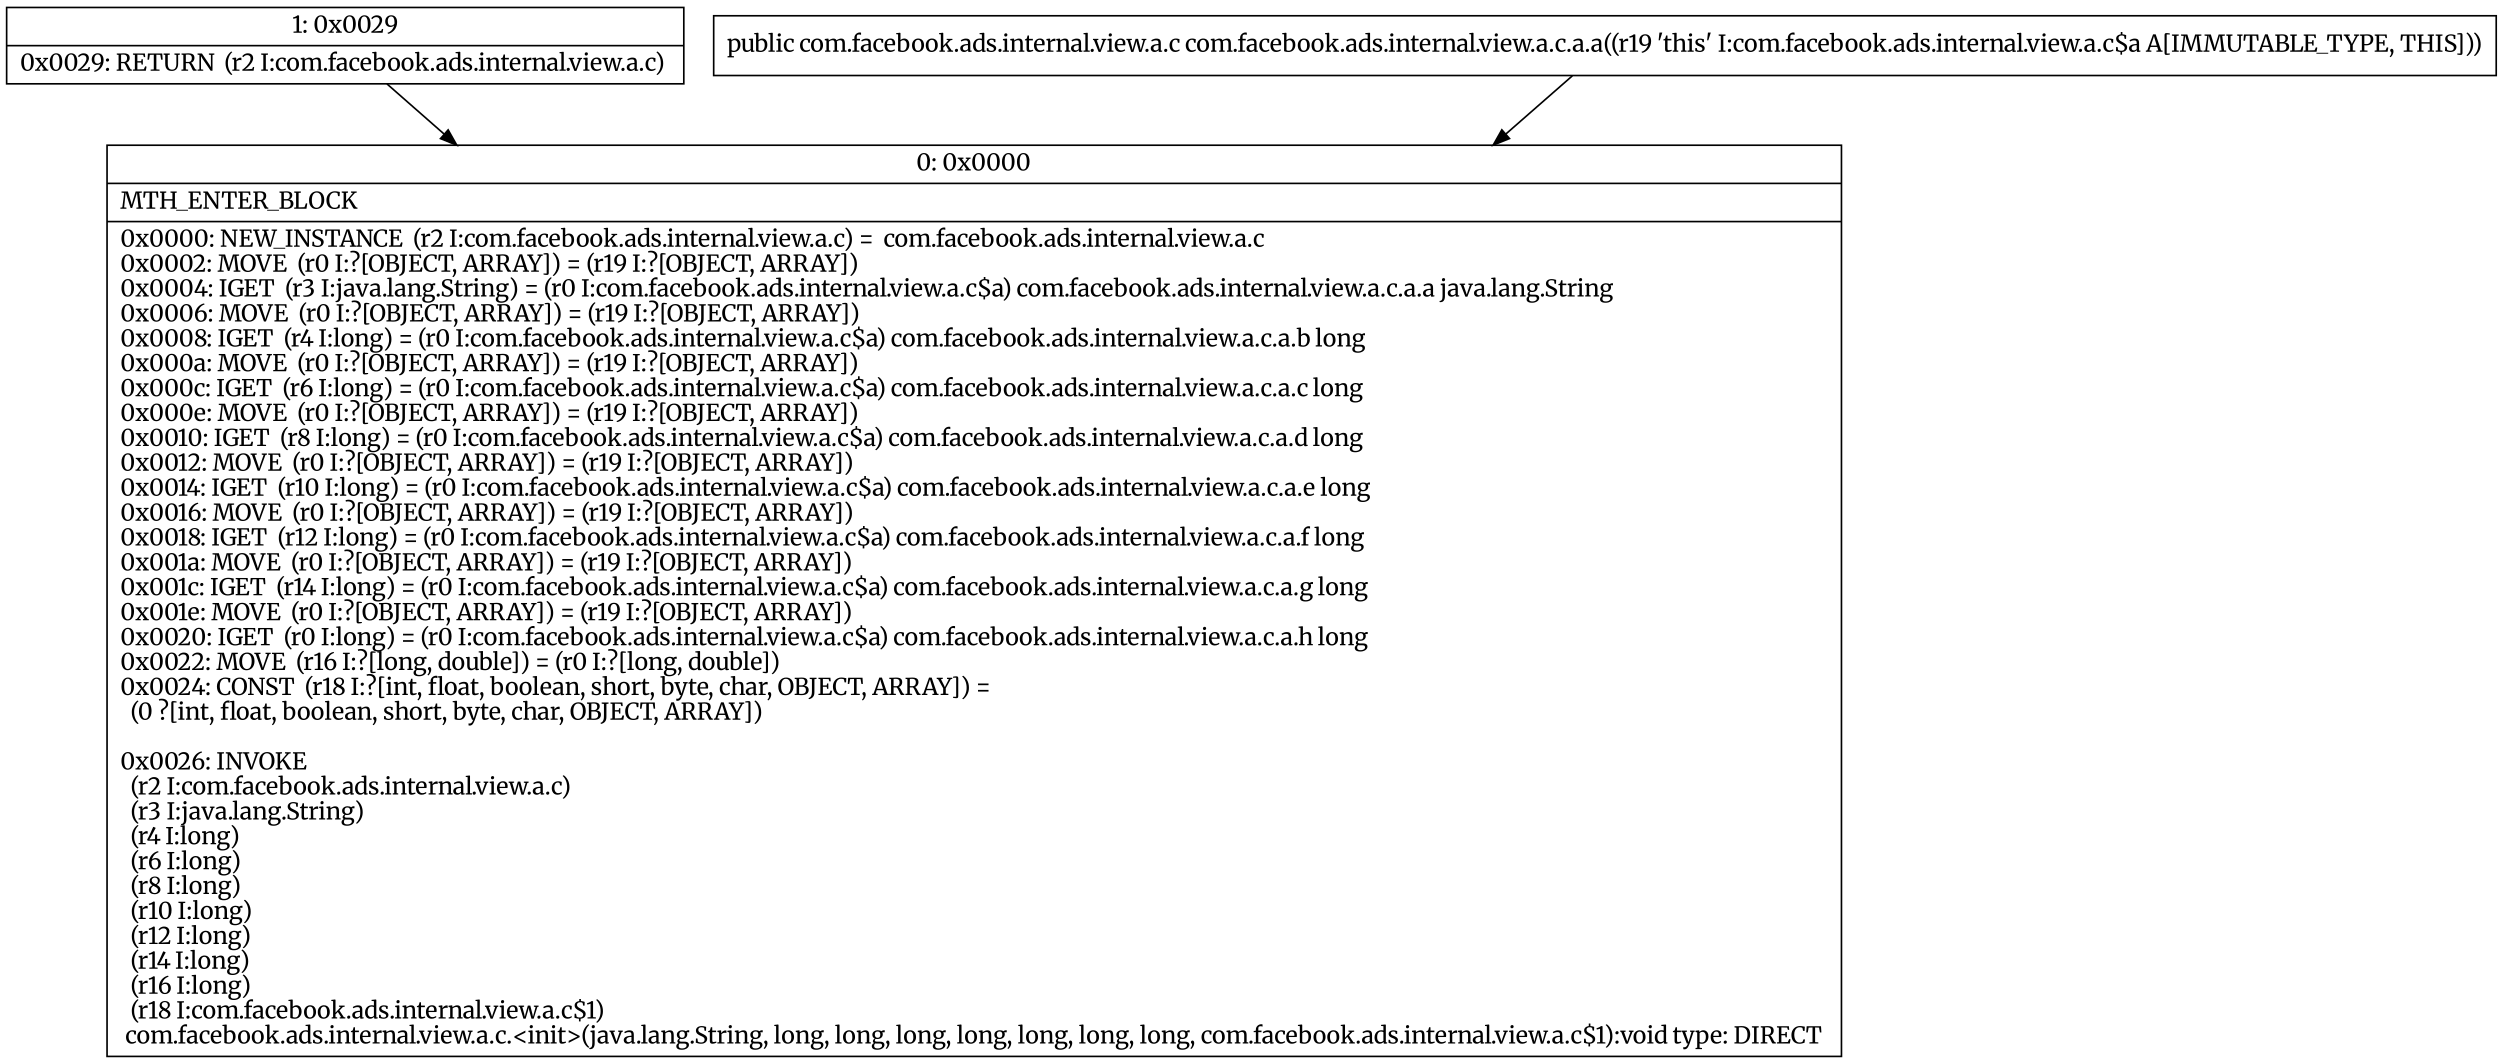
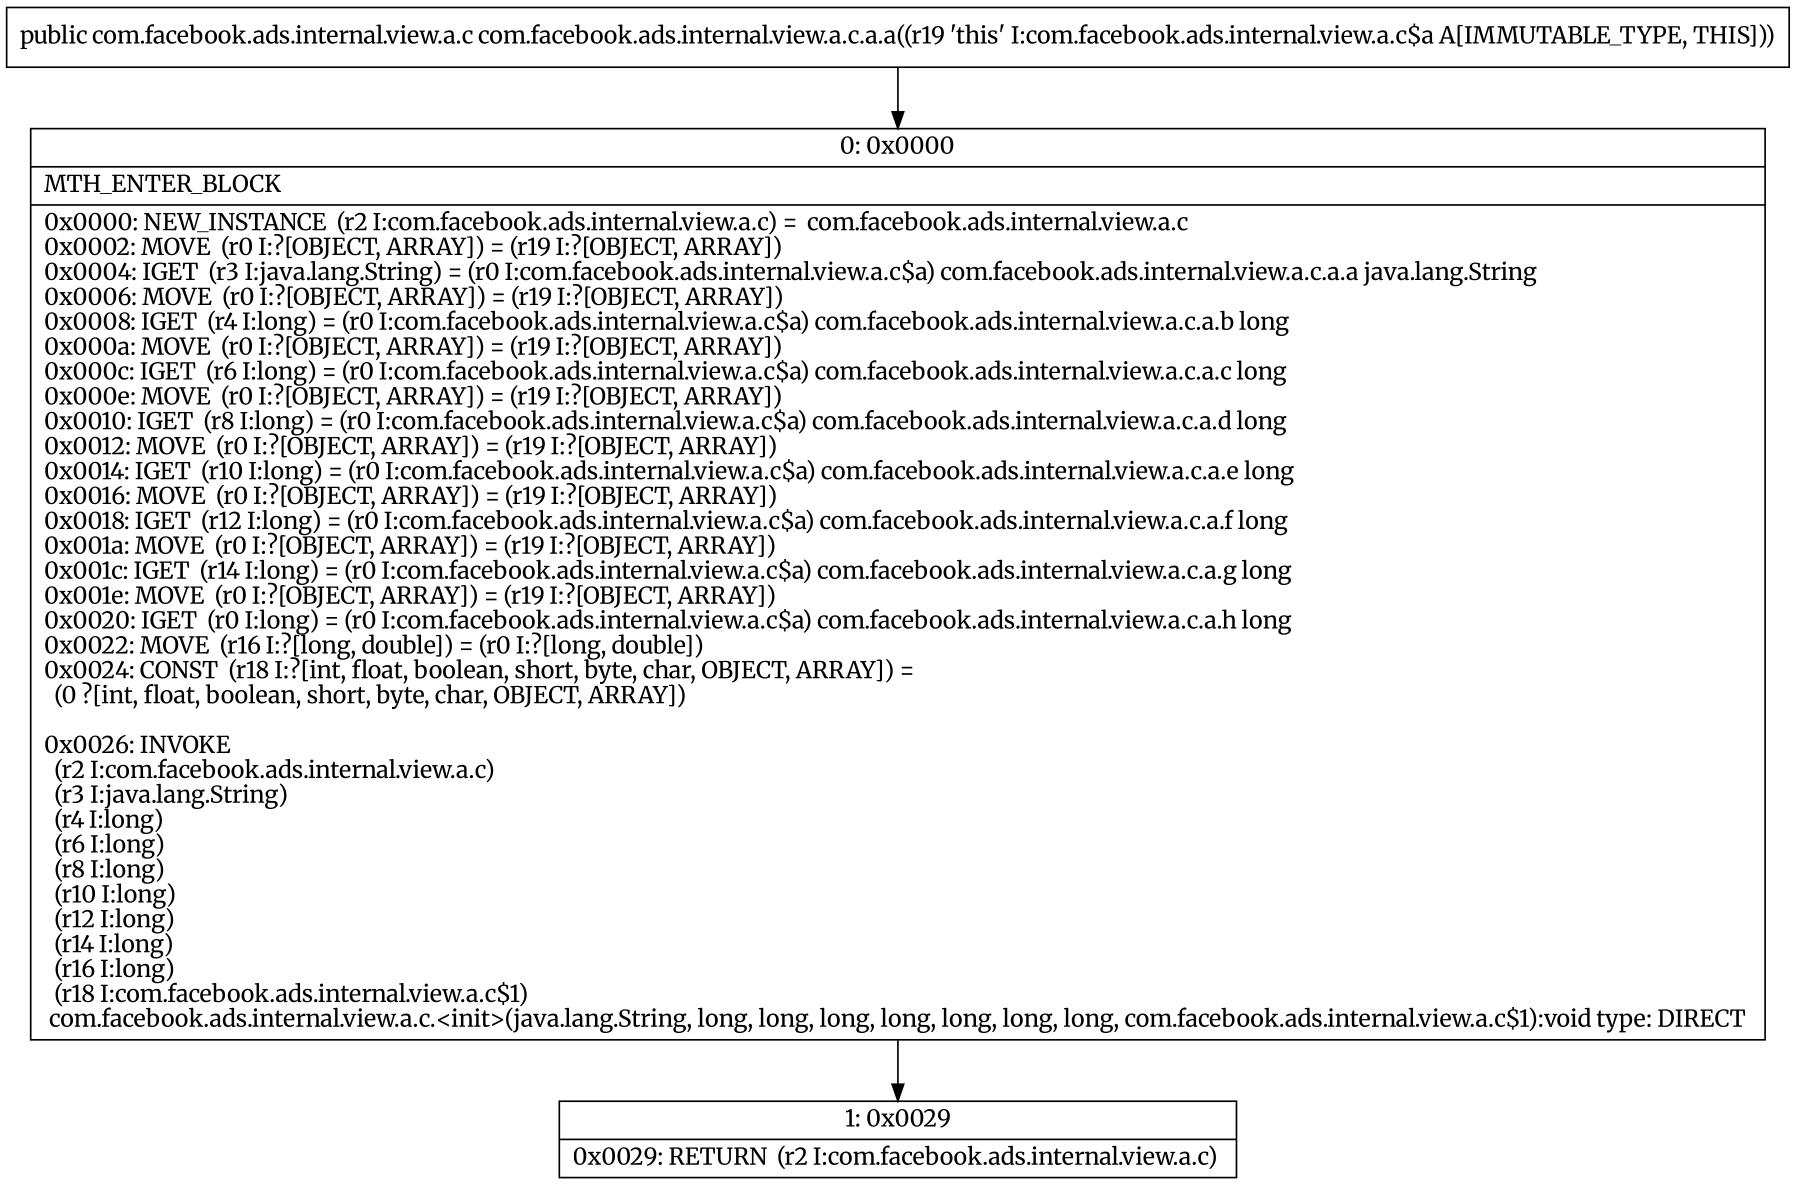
(416, 109) -> (898, 1062)
